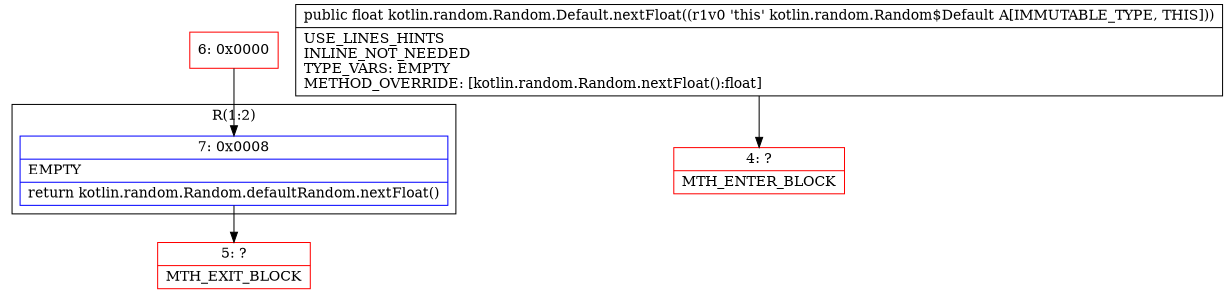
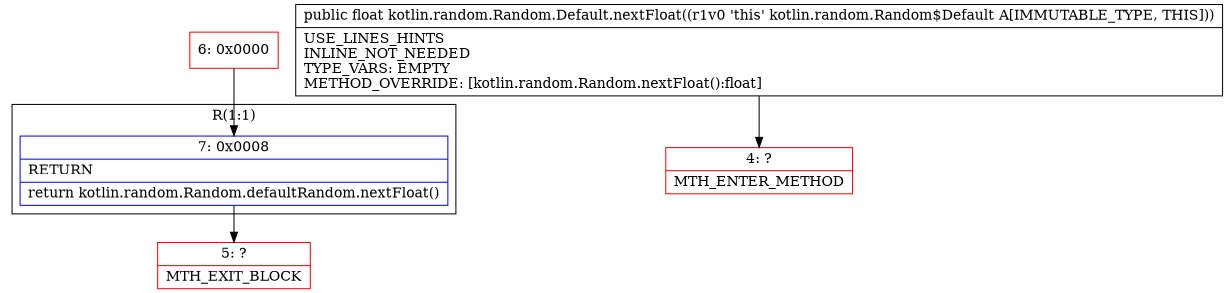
(234, 116) -> (234, 116)
(55, 170) -> (61, 170)
(759, 182) -> (759, 182)
